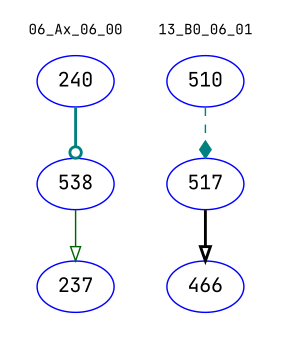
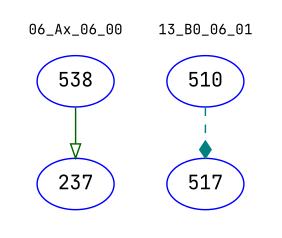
(76, 81) -> none
(205, 287) -> none
